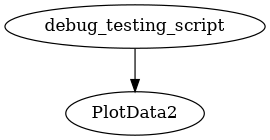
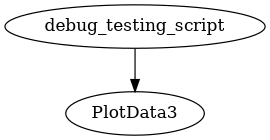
(135, 113) -> (135, 113)
